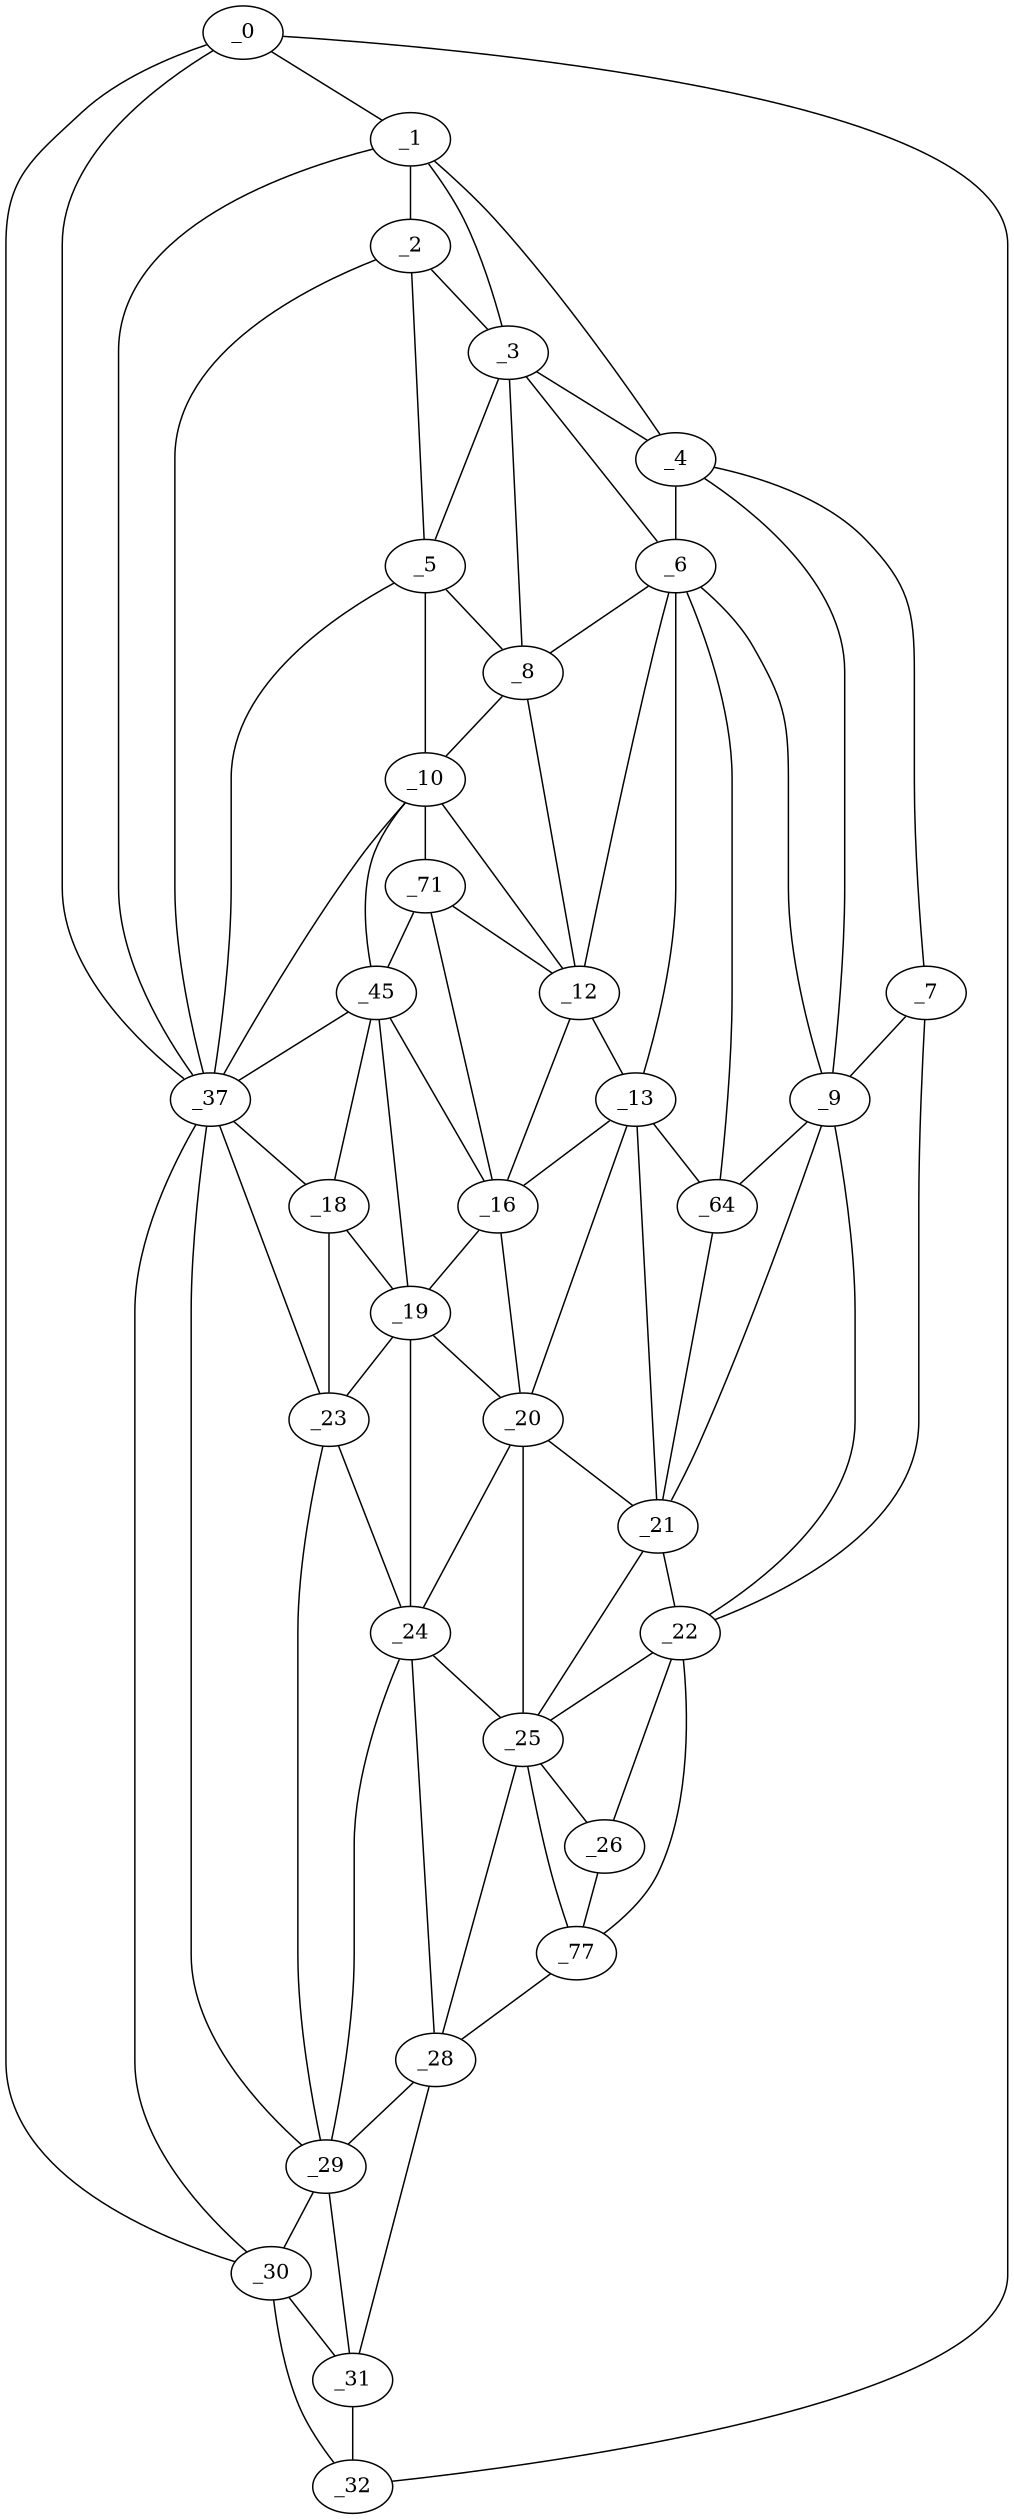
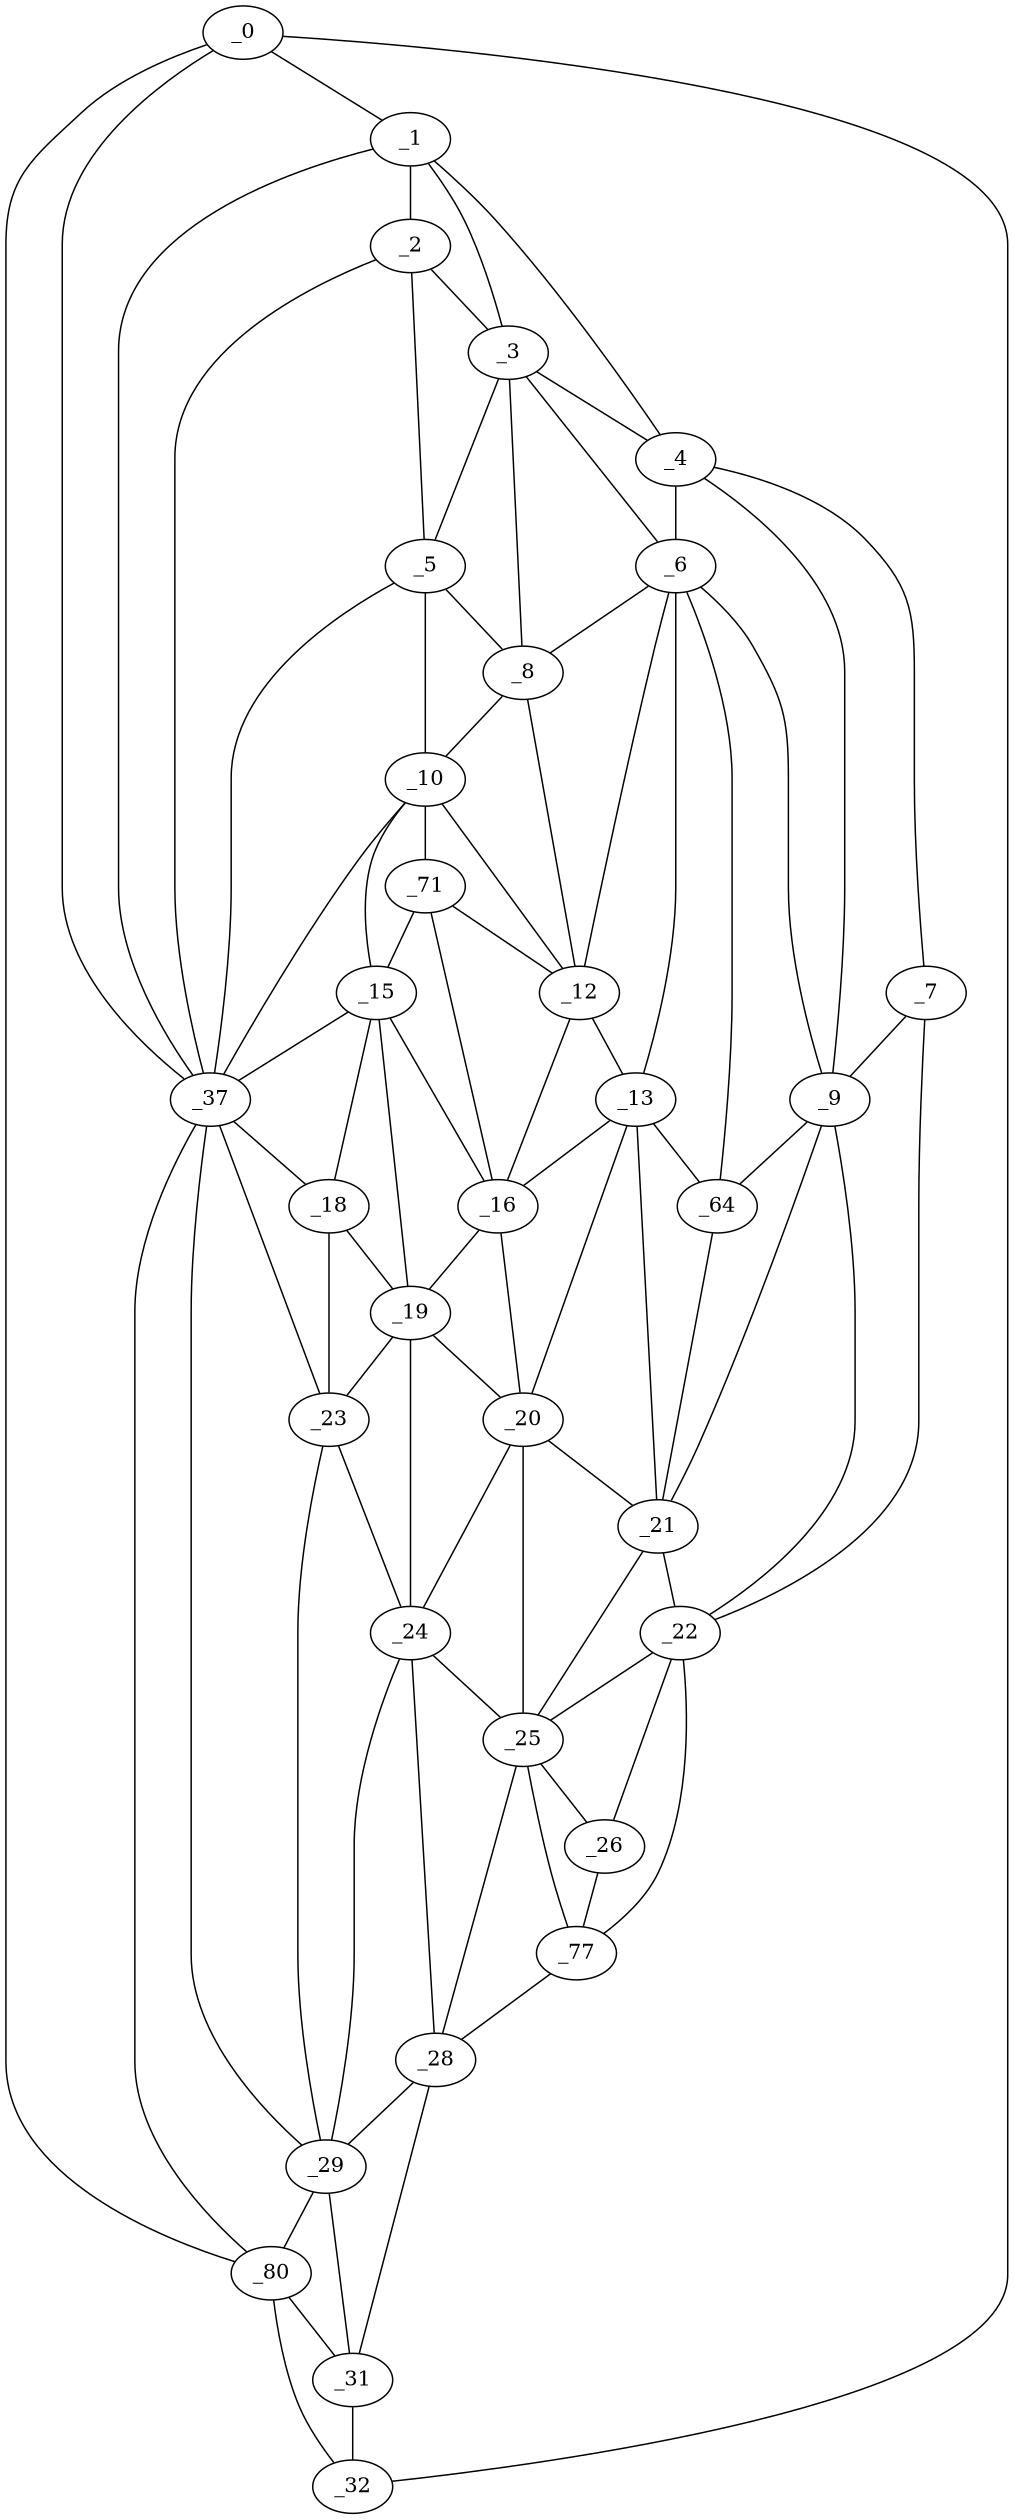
(376, 993) -> (376, 993)
(271, 2273) -> (271, 2273)
